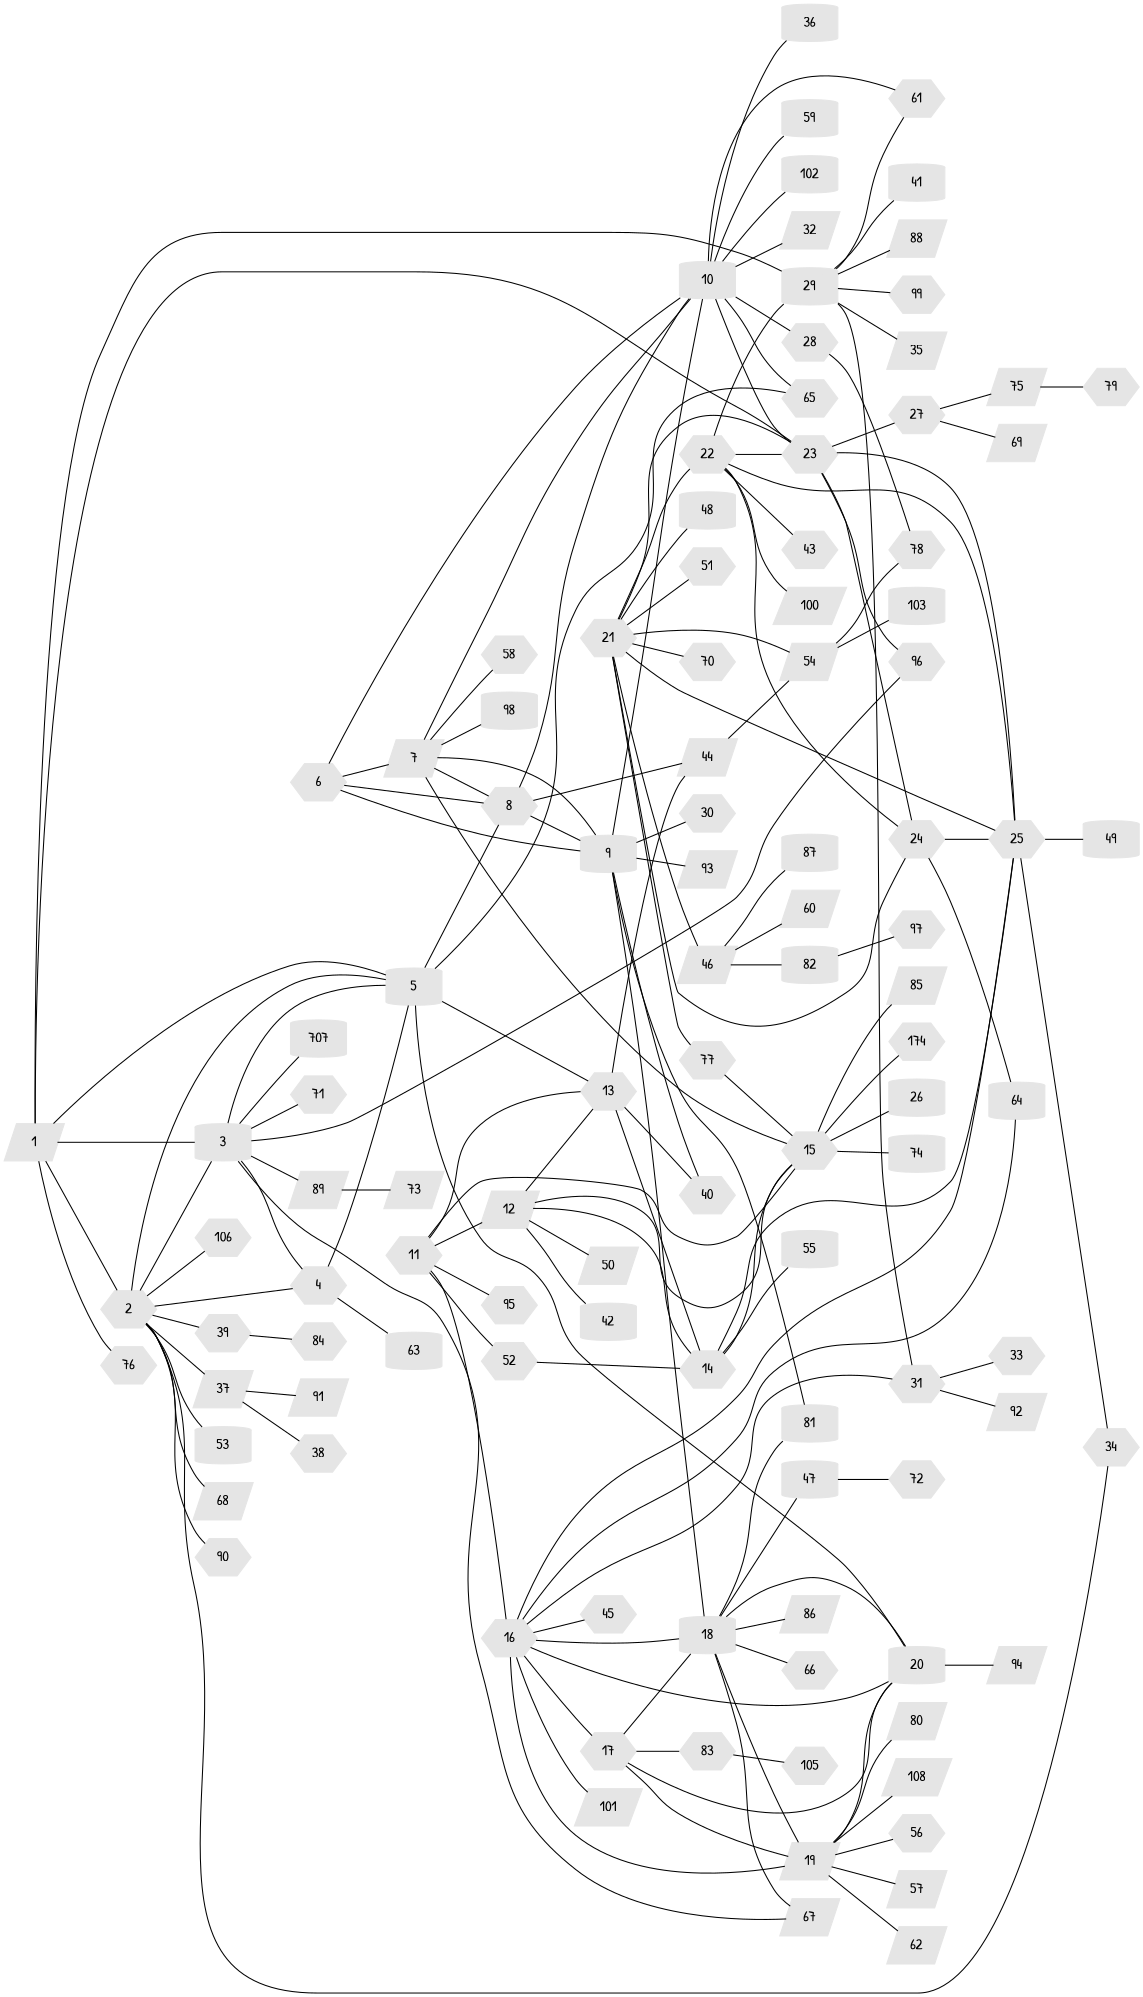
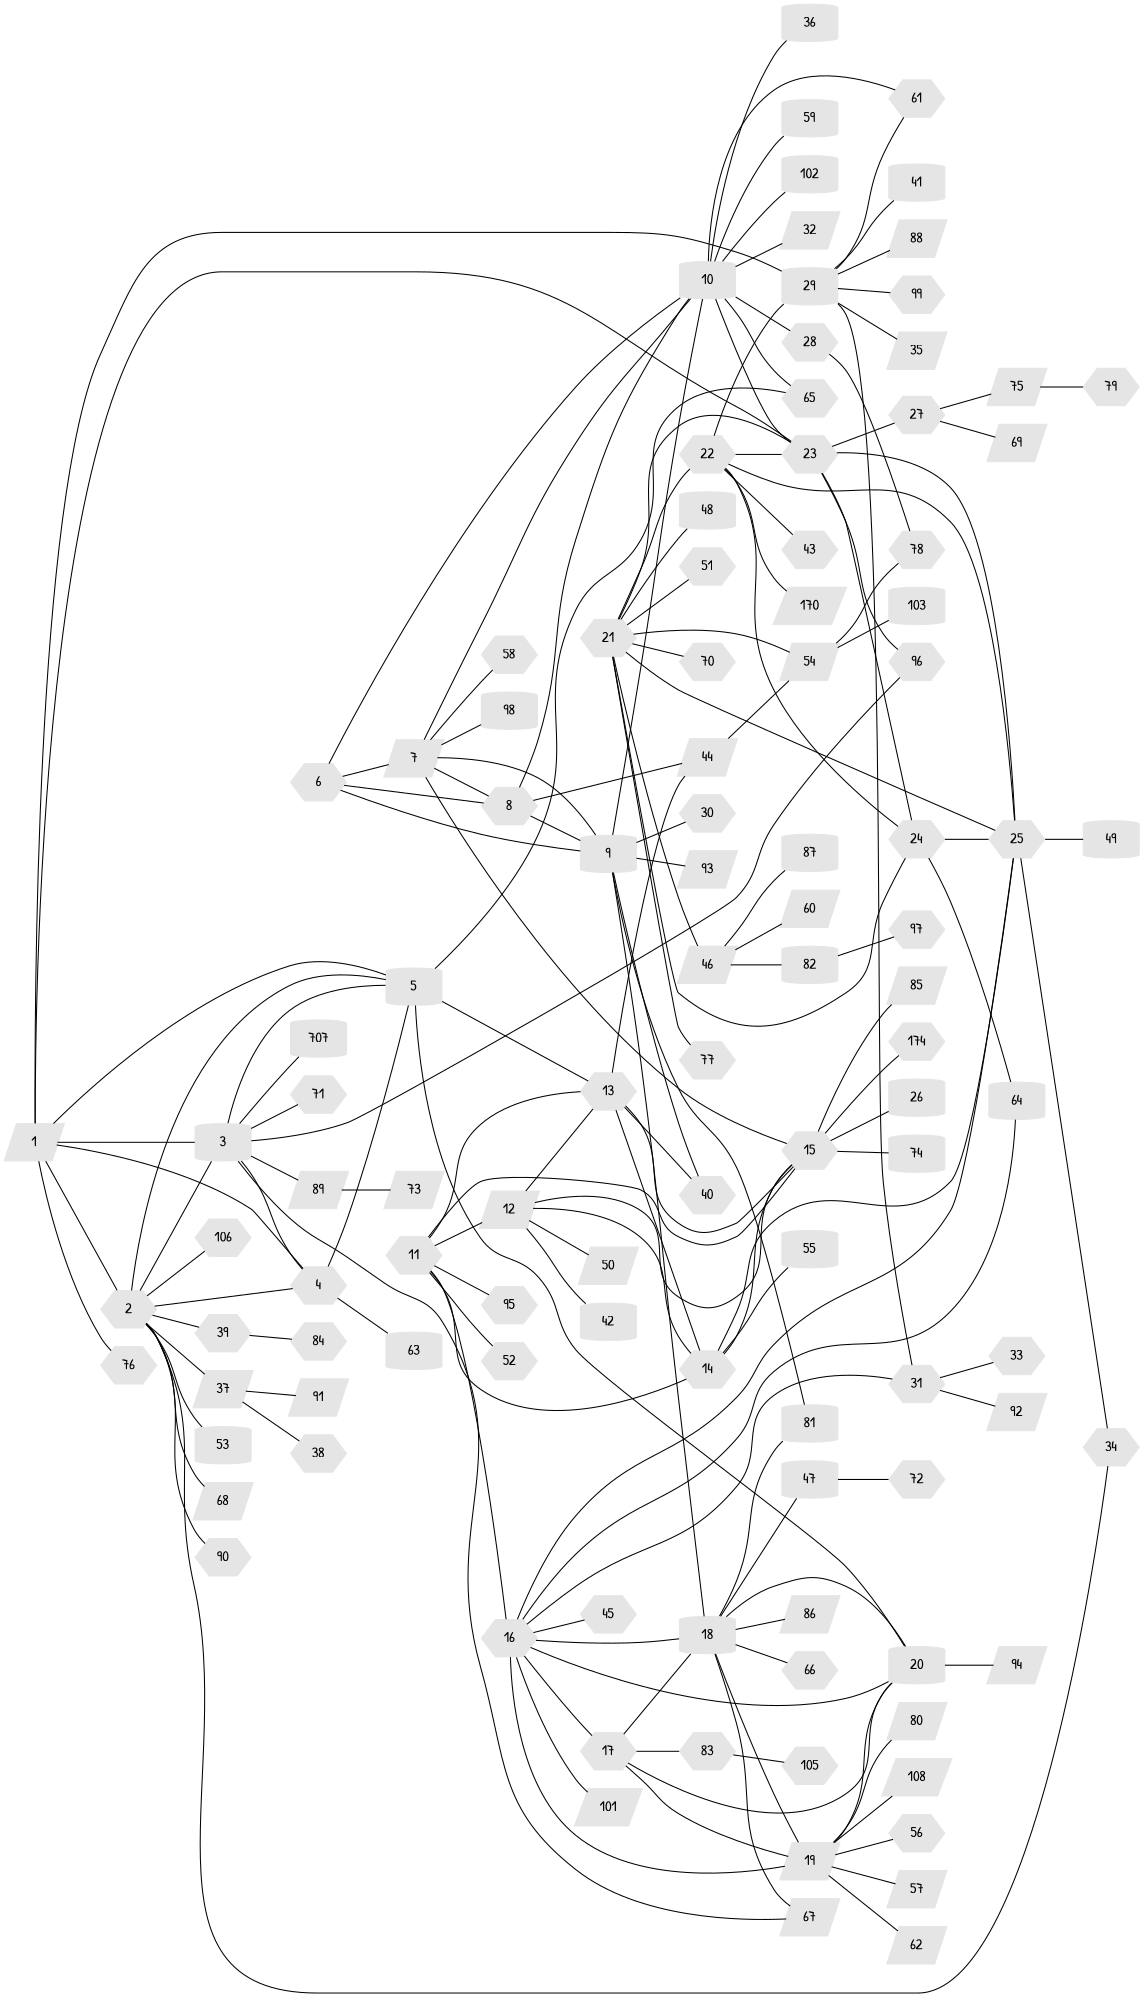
(810, 606) -> (810, 606)
(462, 896) -> none
(758, 1105) -> (682, 1225)
none -> (188, 1178)
(608, 1365) -> (518, 1405)
